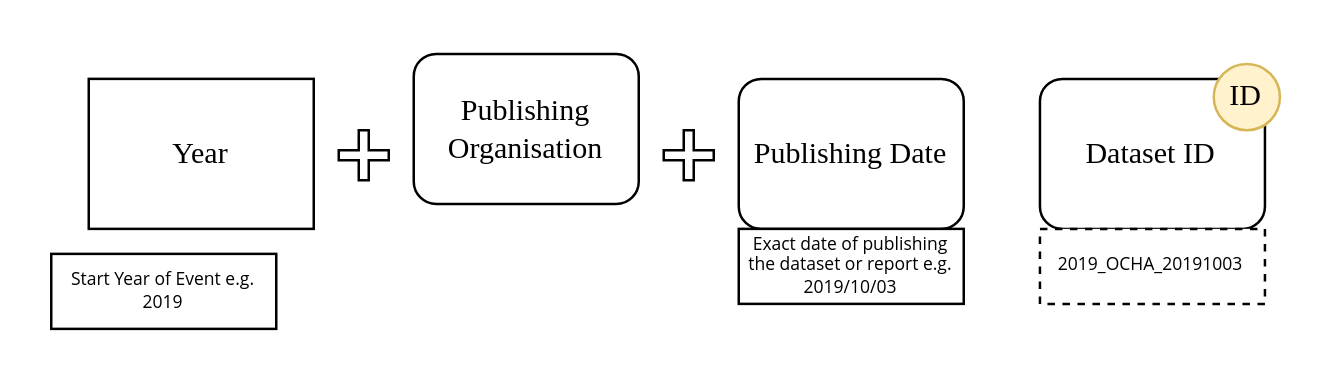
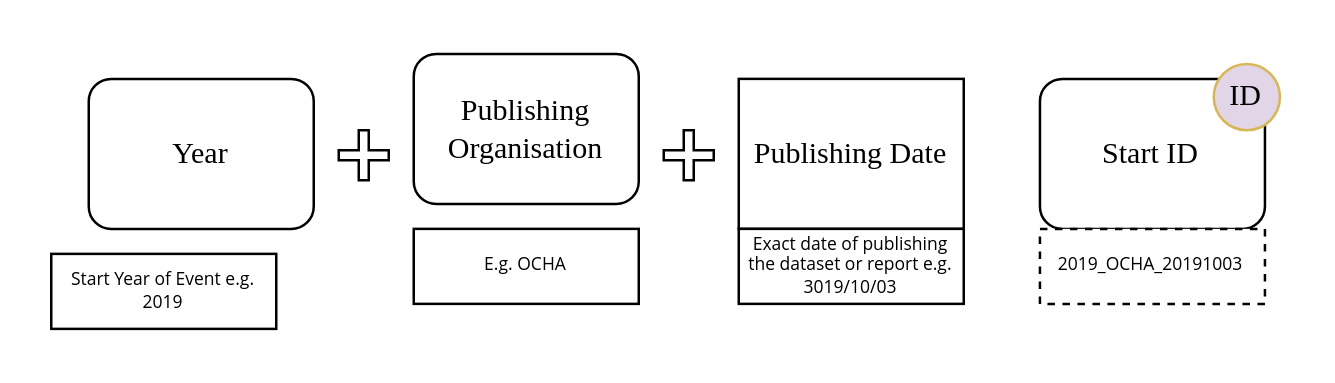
(1247, 97) -> (1247, 97)
(201, 154) -> (201, 154)
(851, 154) -> (851, 154)
(1151, 154) -> (1151, 154)
none -> (526, 266)
(851, 266) -> (851, 266)
